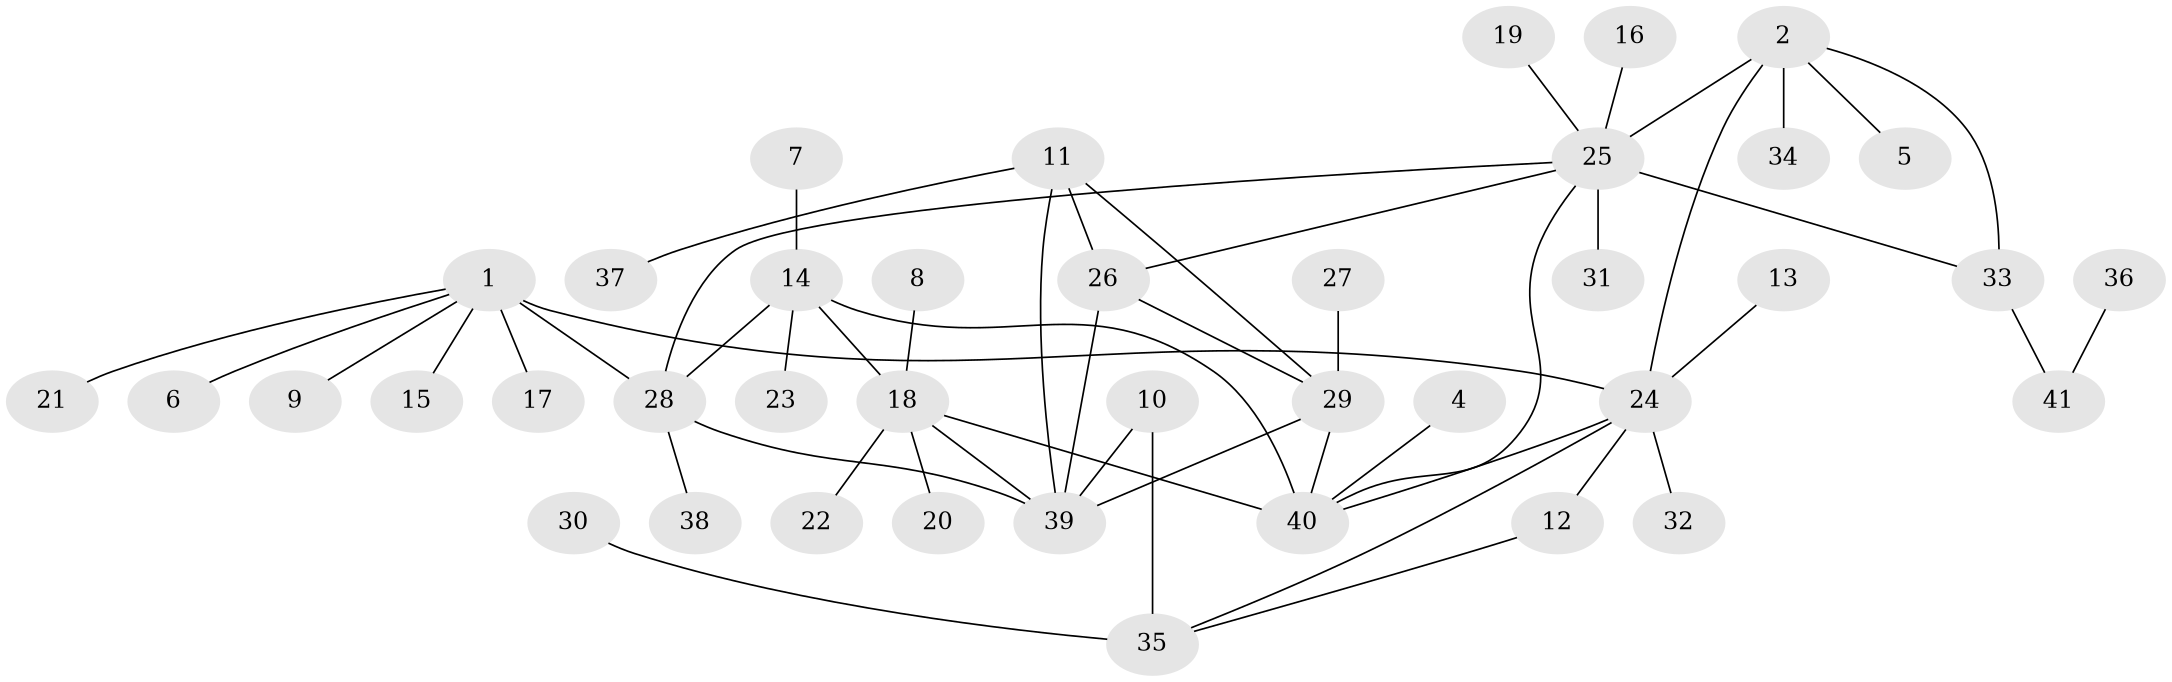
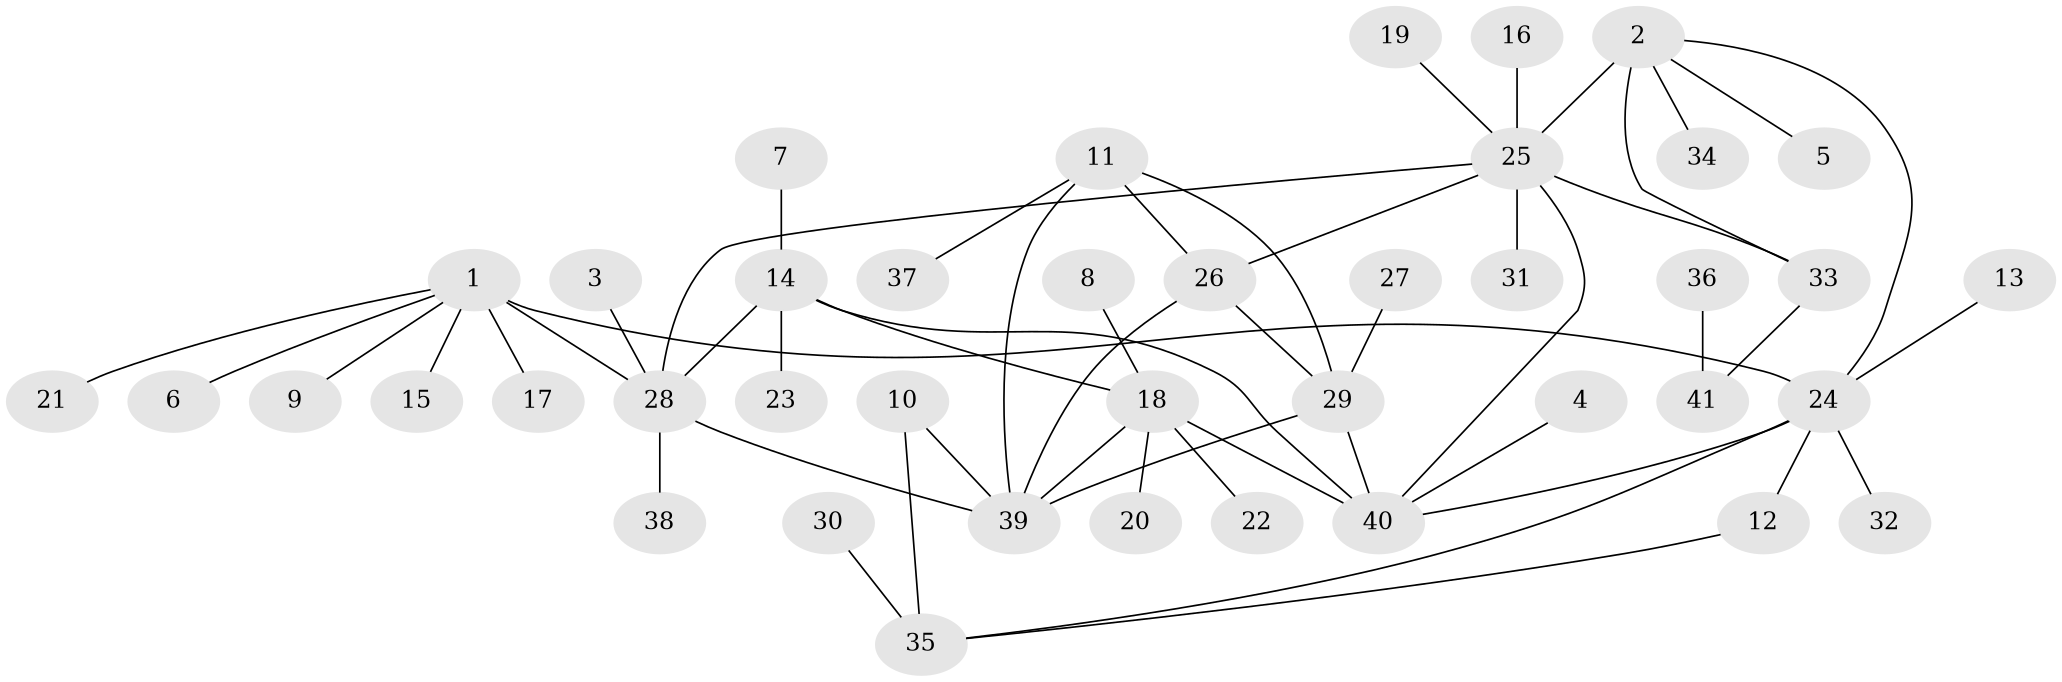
none -> (596, 280)
